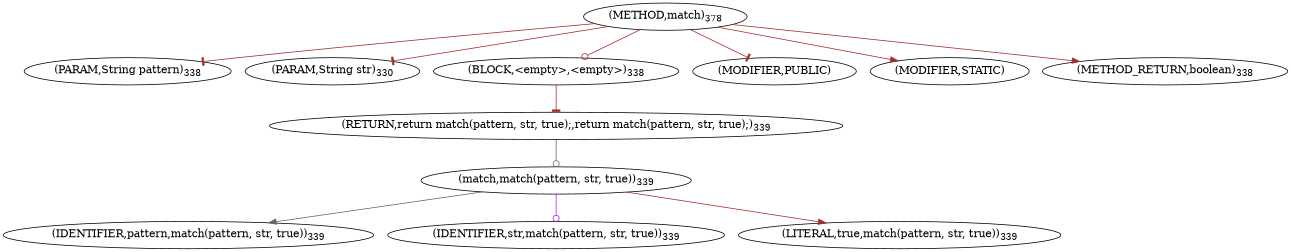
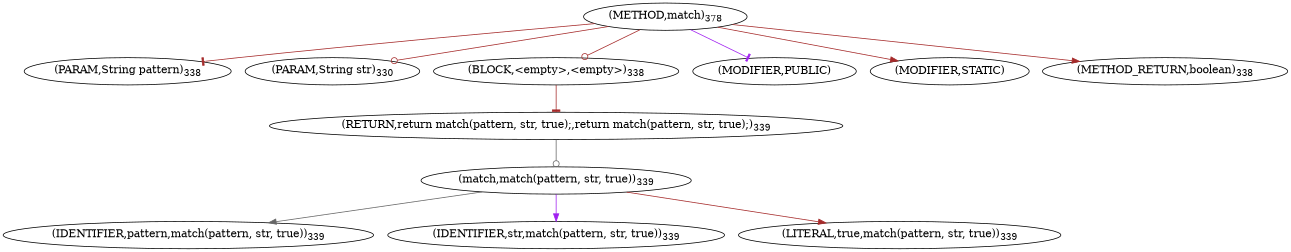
(718, 43) -> (718, 43)
(502, 44) -> (503, 43)
(556, 205) -> (556, 204)
